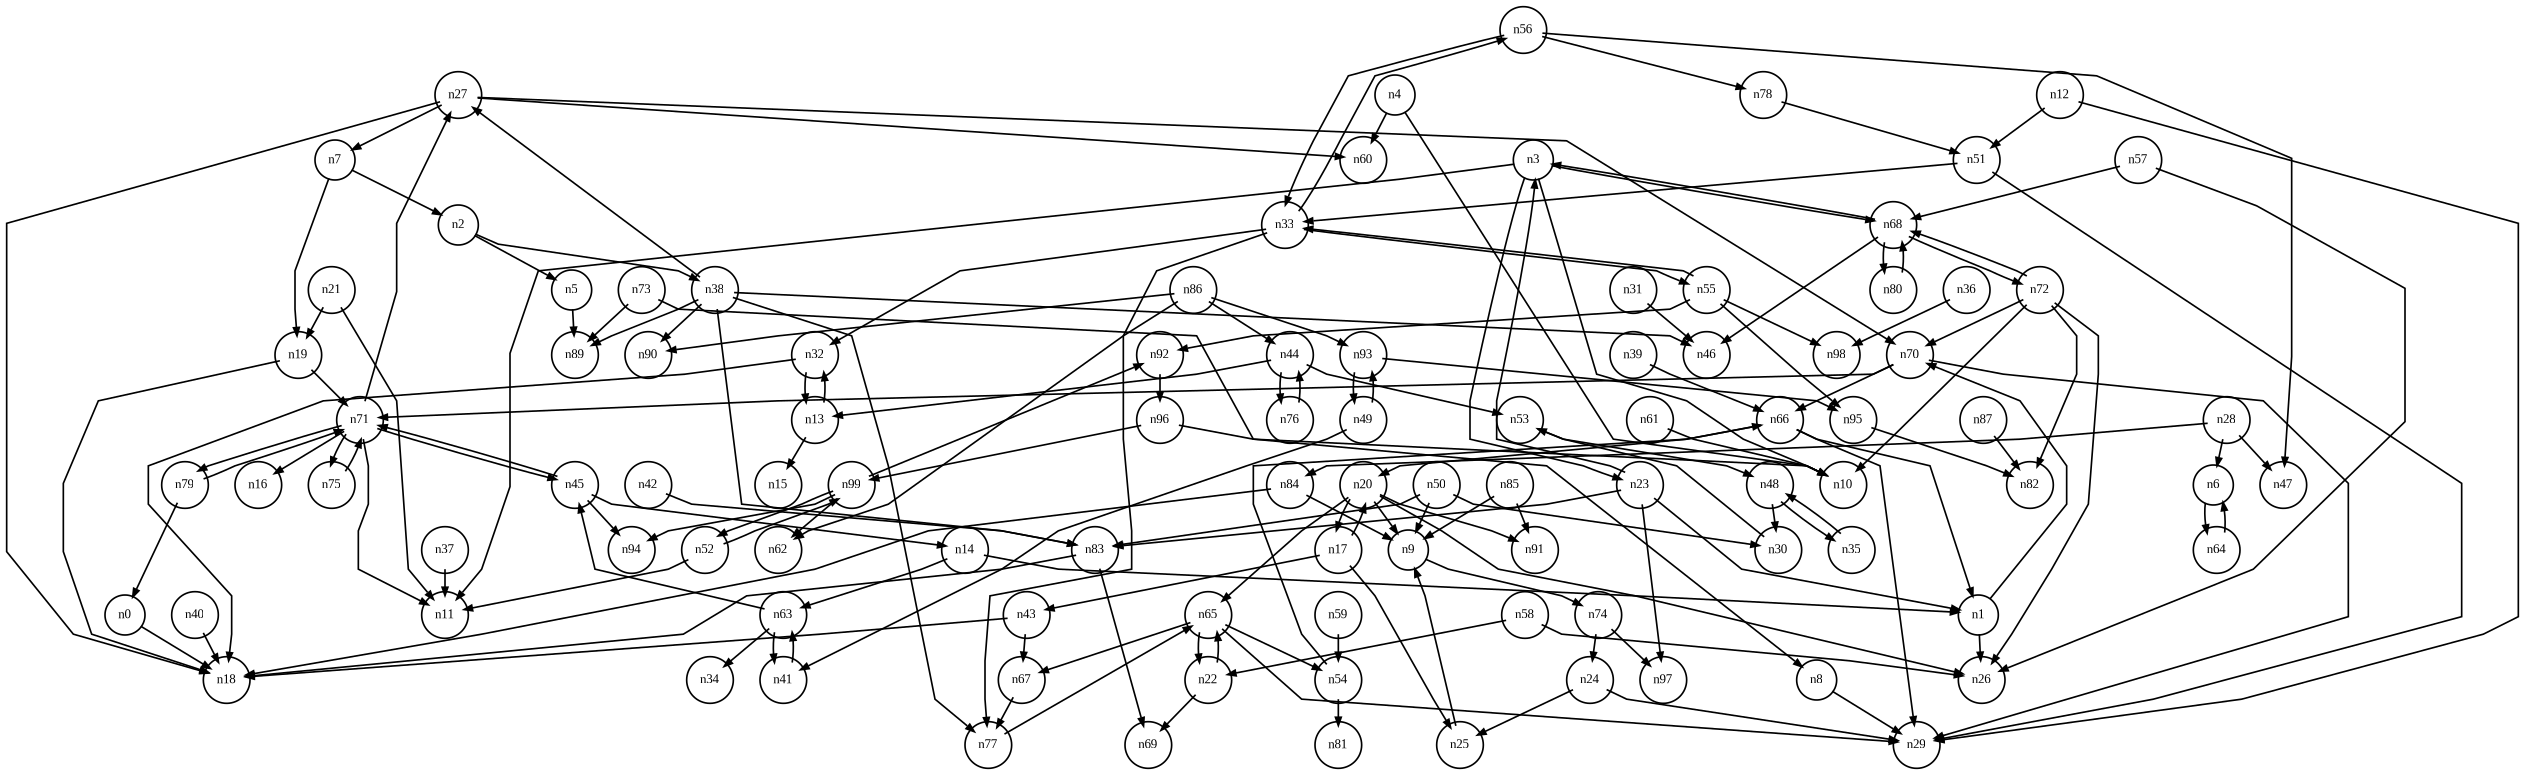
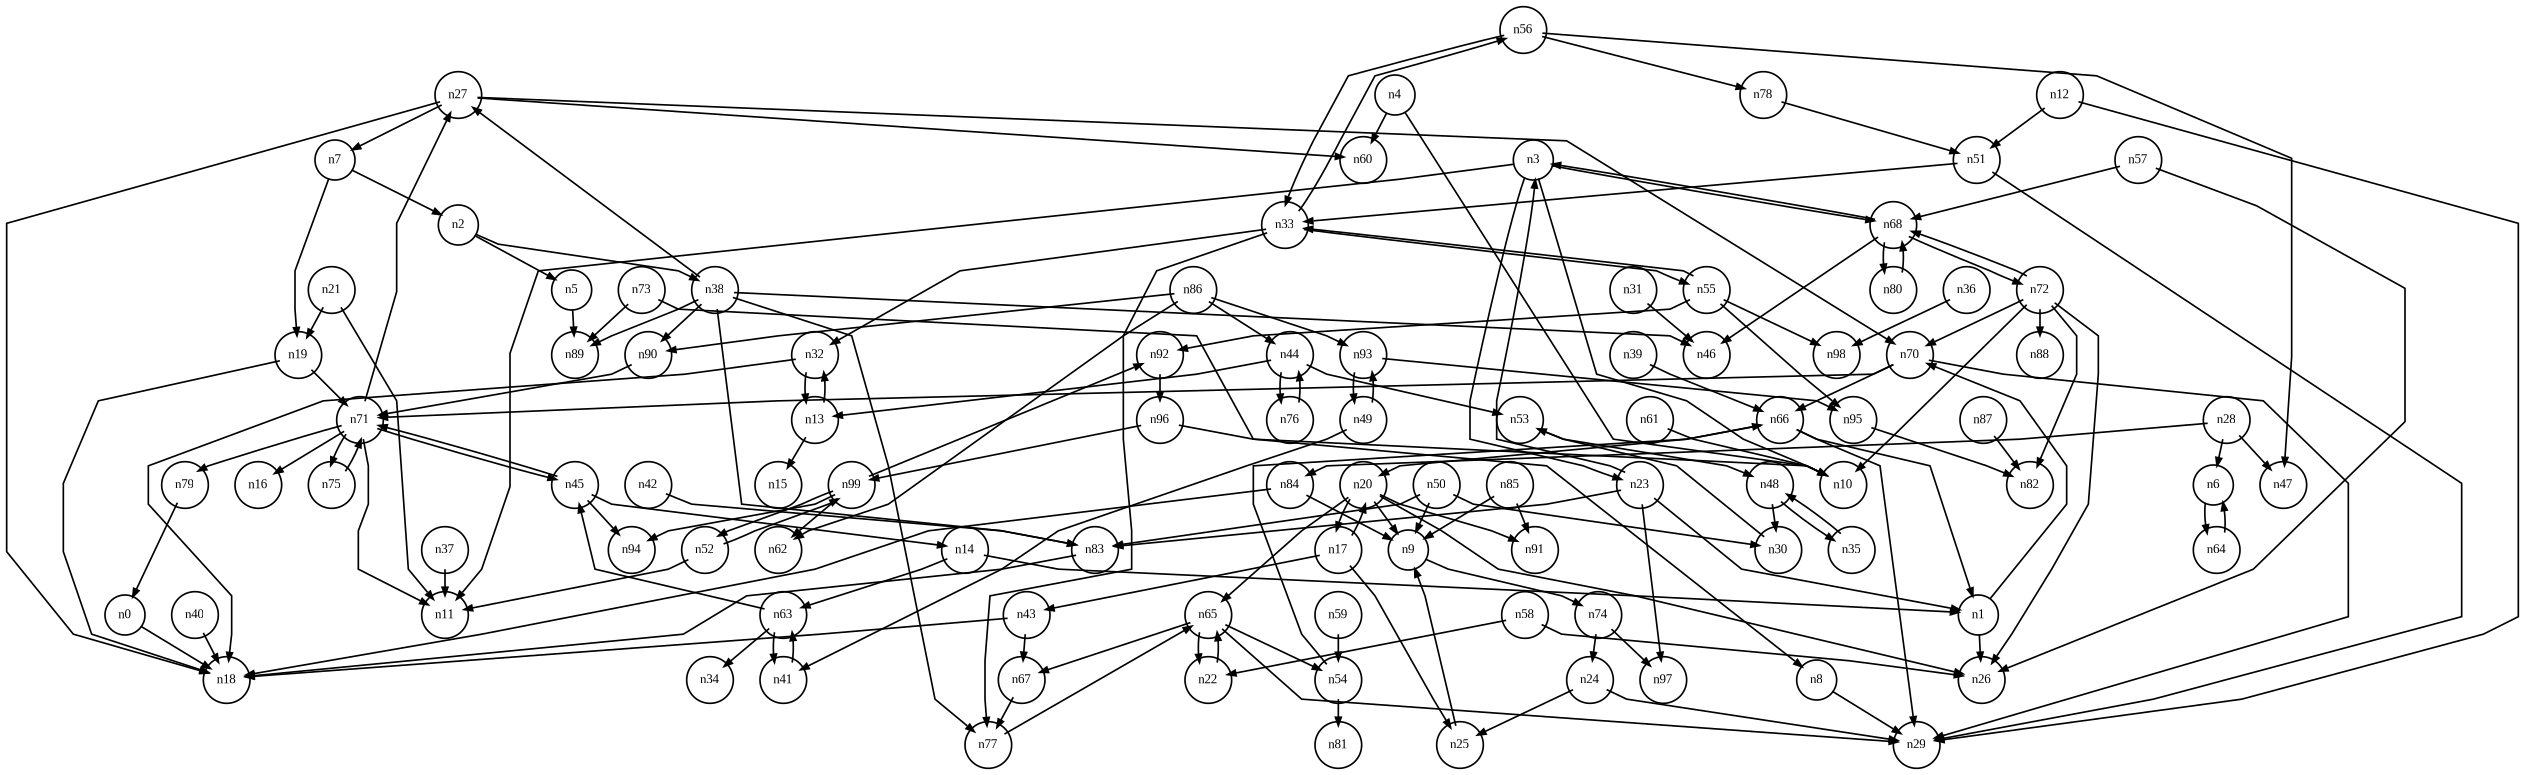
none -> (2040, 355)
(269, 455) -> (455, 402)
(1148, 745) -> none
